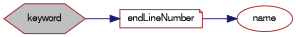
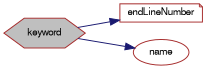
(215, 19) -> (102, 43)
